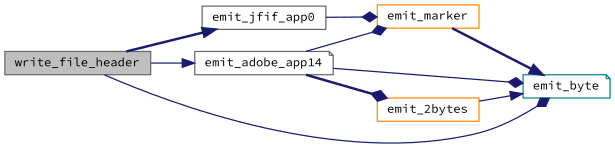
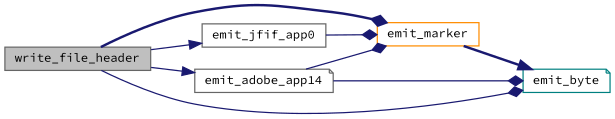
none -> (233, 6)
(165, 42) -> (170, 47)
(428, 110) -> none
